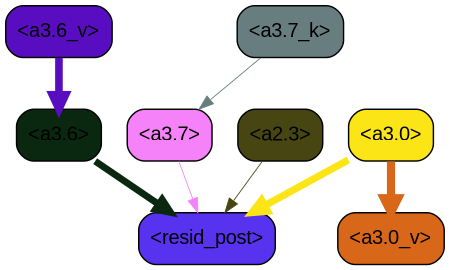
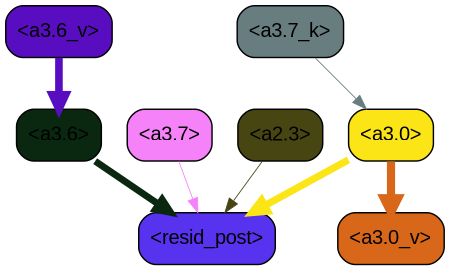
(236, 79) -> (336, 78)
